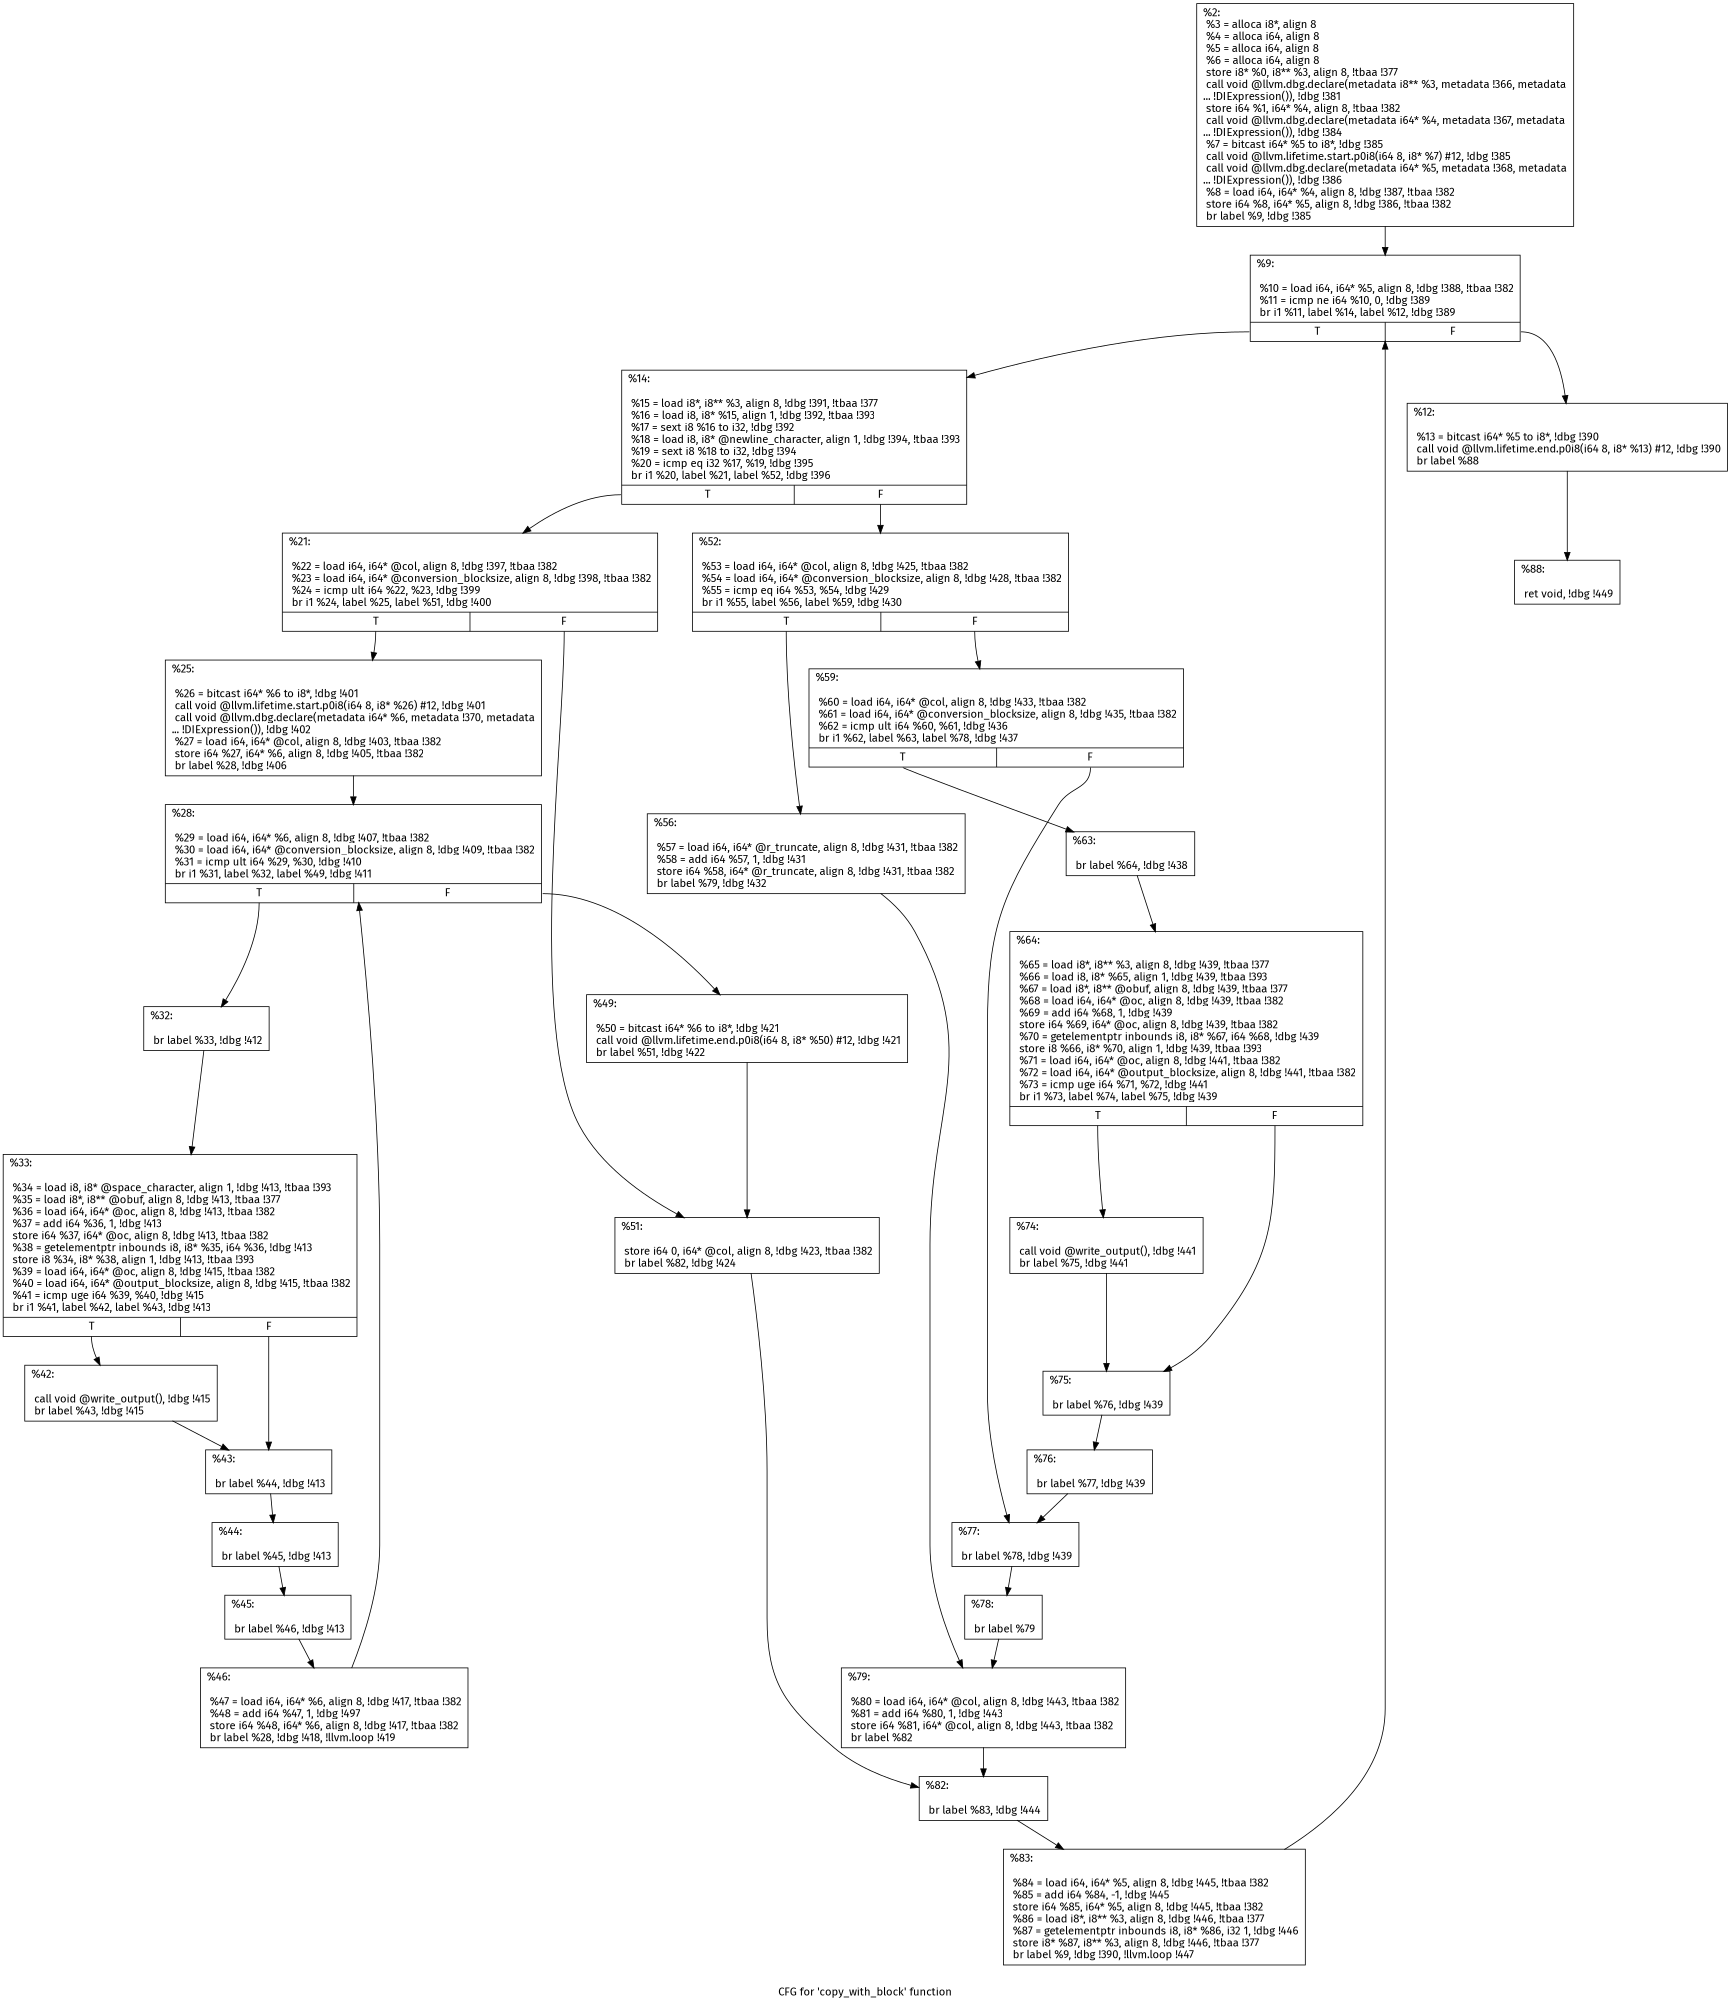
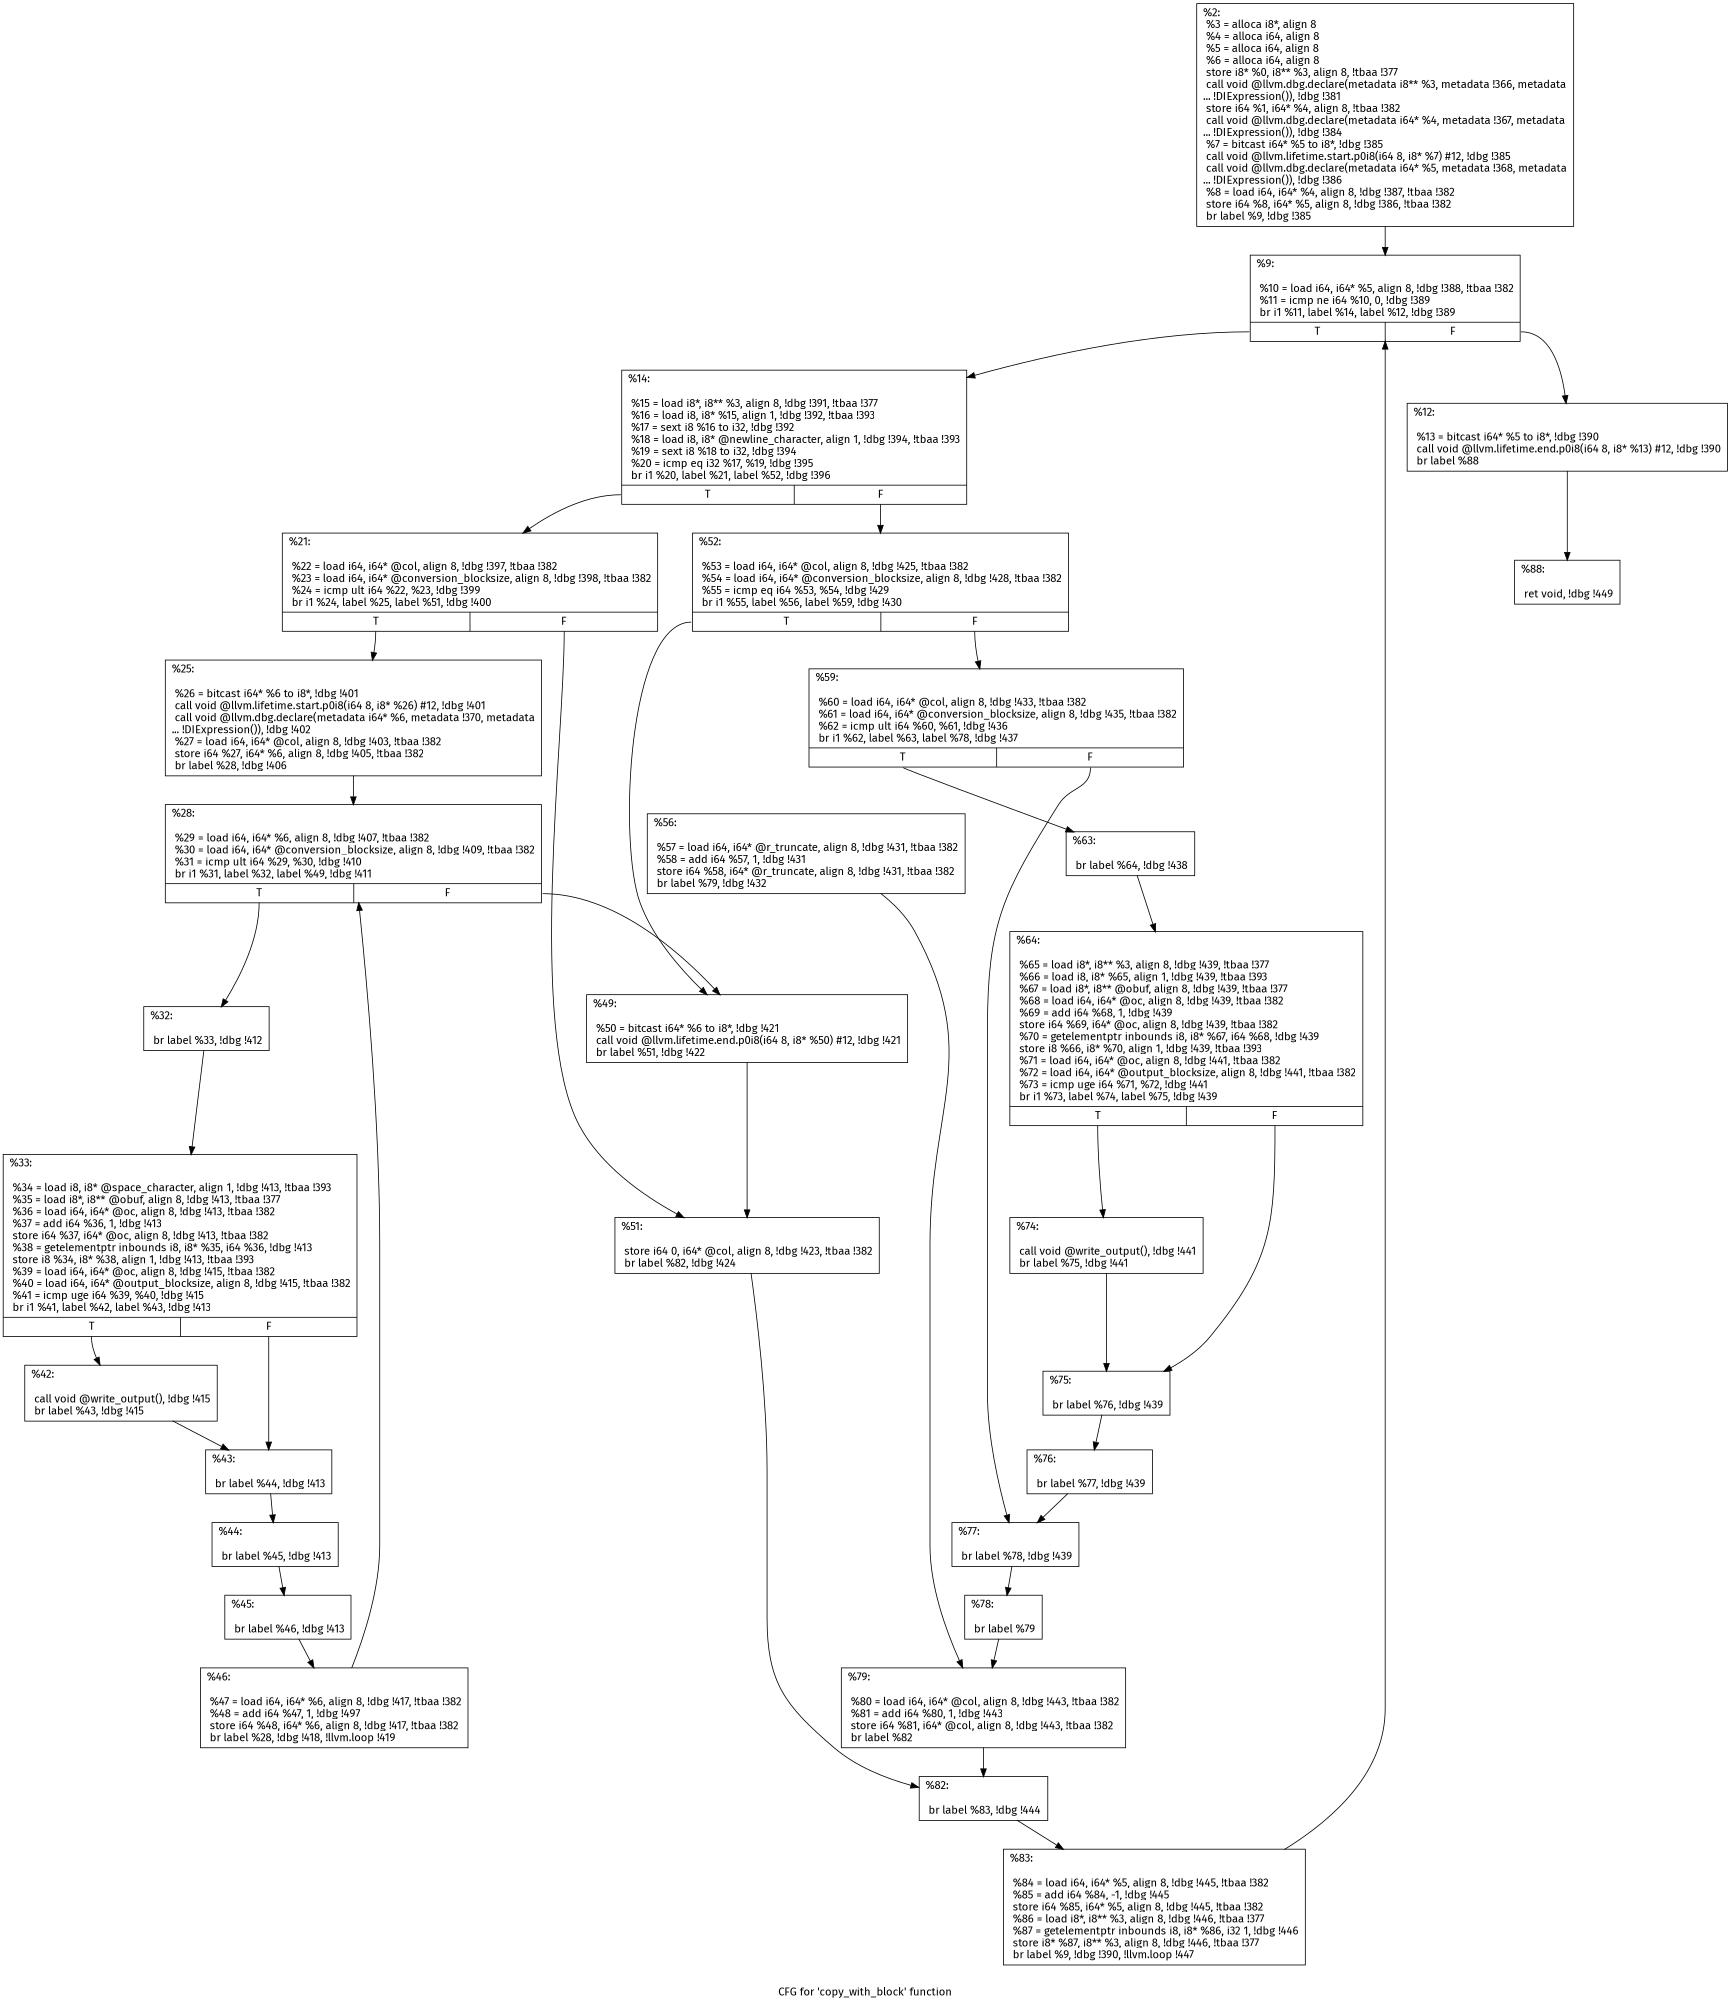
(790, 719) -> (630, 806)
